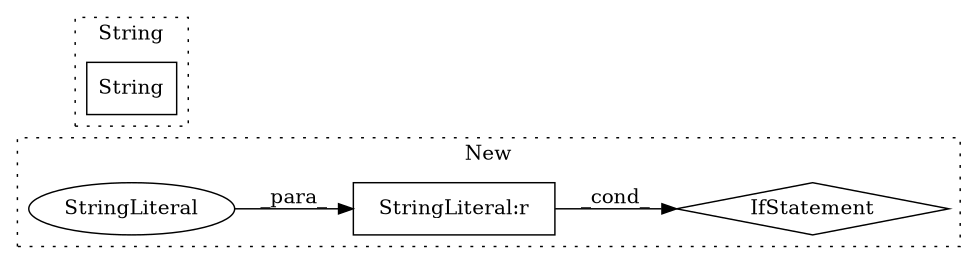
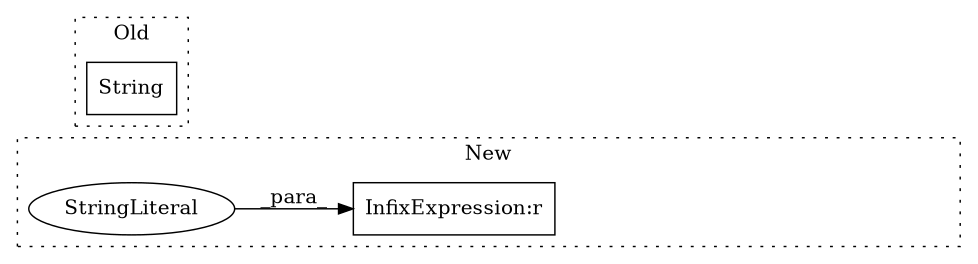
(132, 34) -> (132, 34)
(454, 209) -> (454, 209)
(813, 209) -> none
